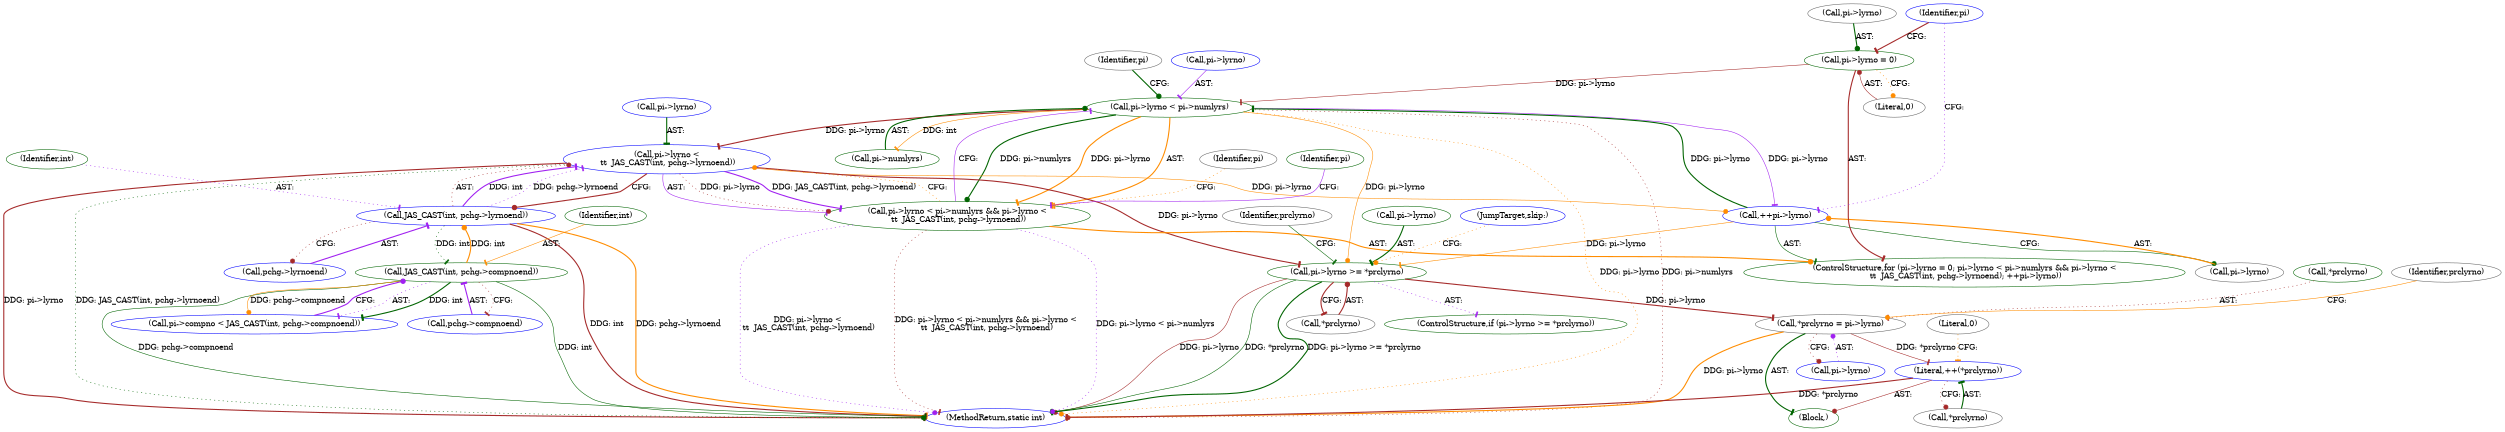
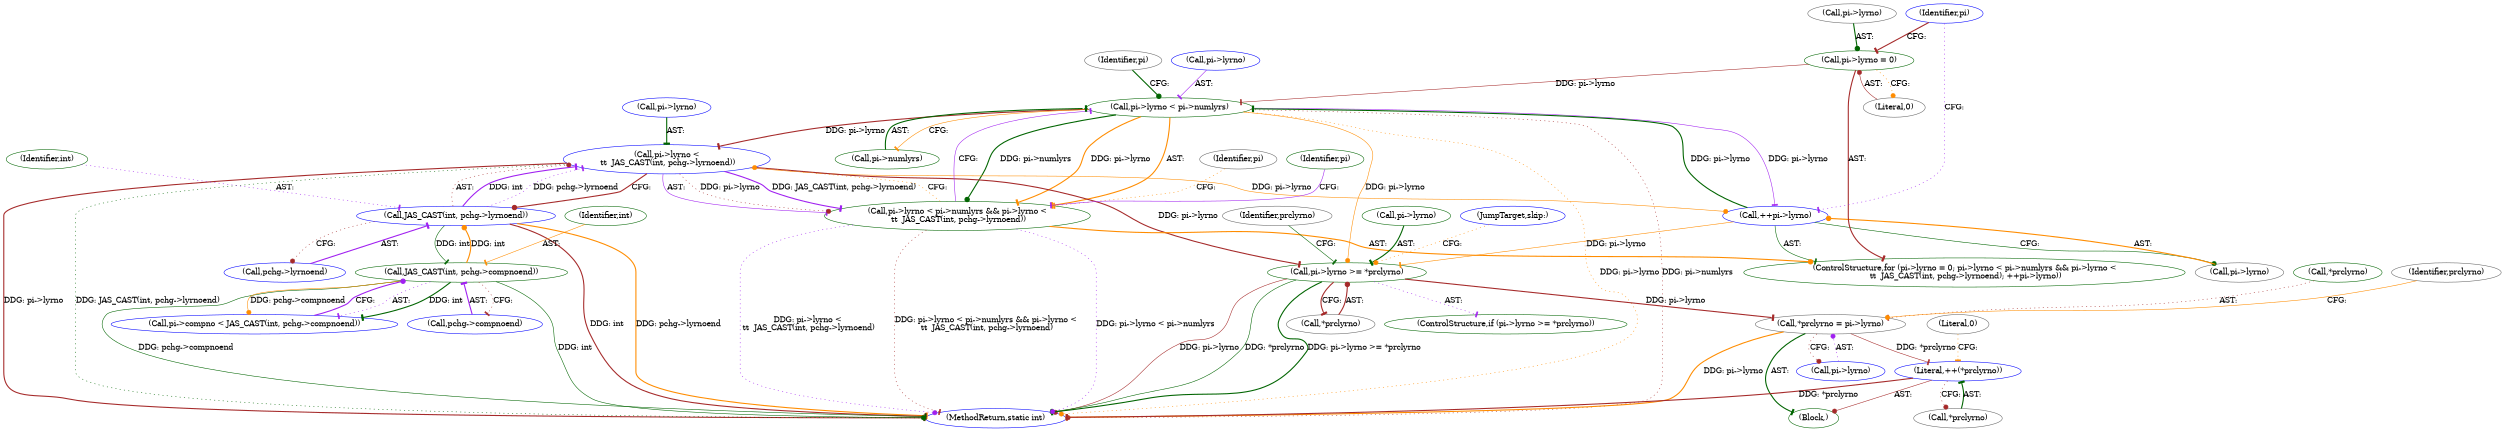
(974, 113) -> (974, 113)
(940, 131) -> (940, 131)
(435, 243) -> (435, 243)
